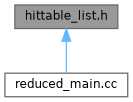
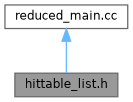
(66, 57) -> (66, 57)
